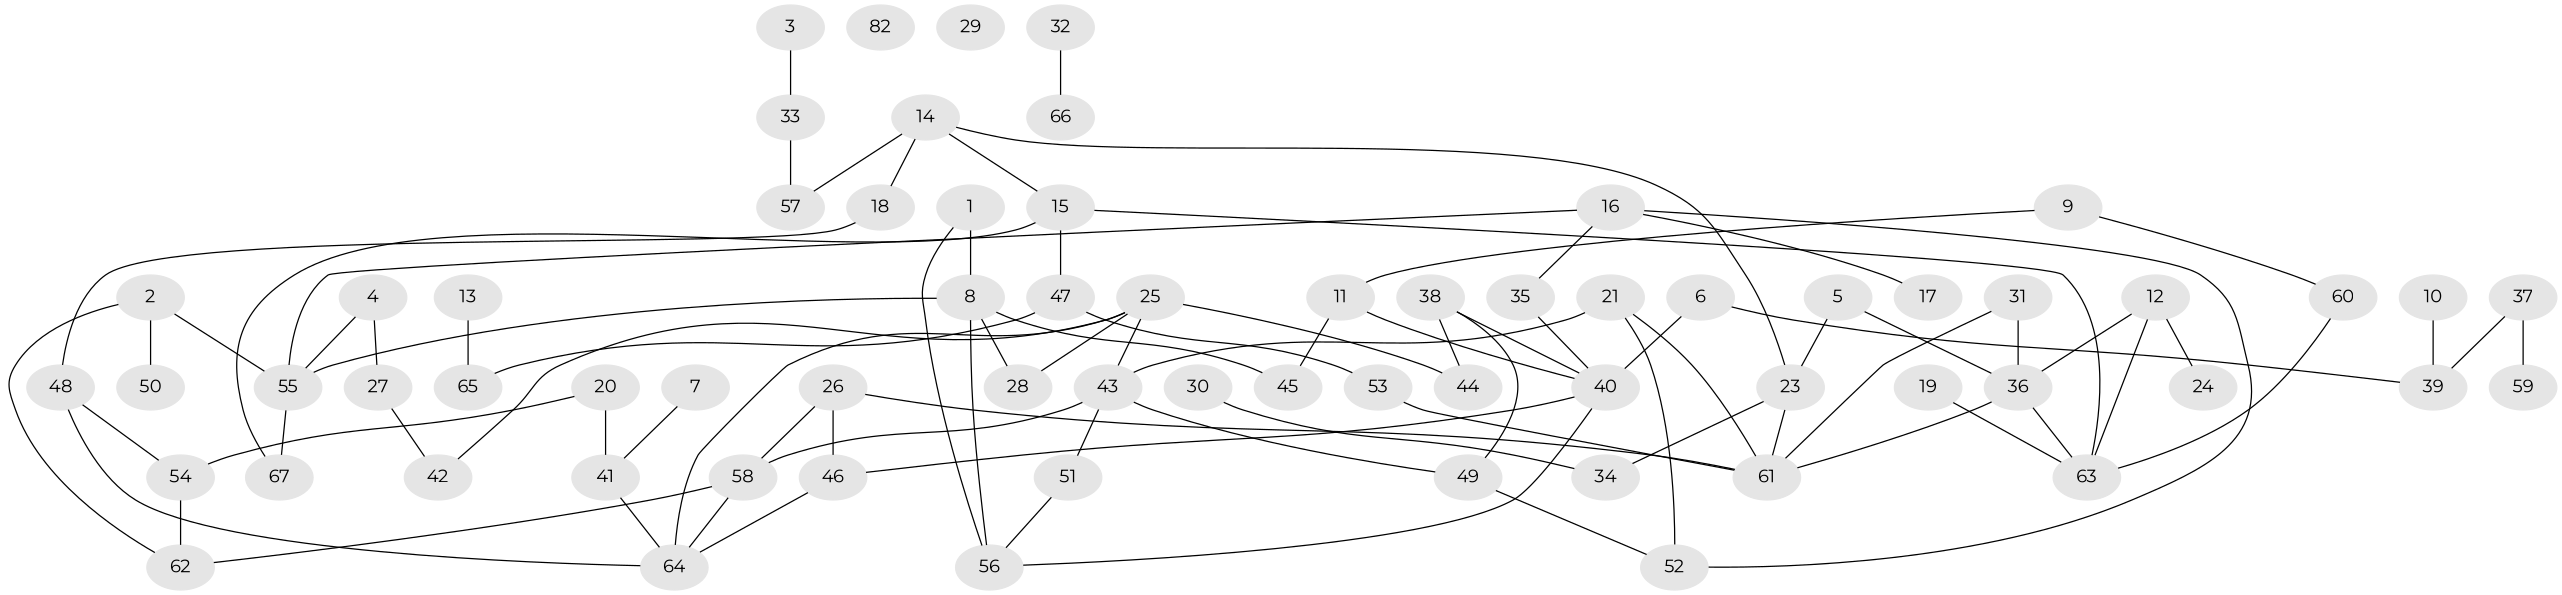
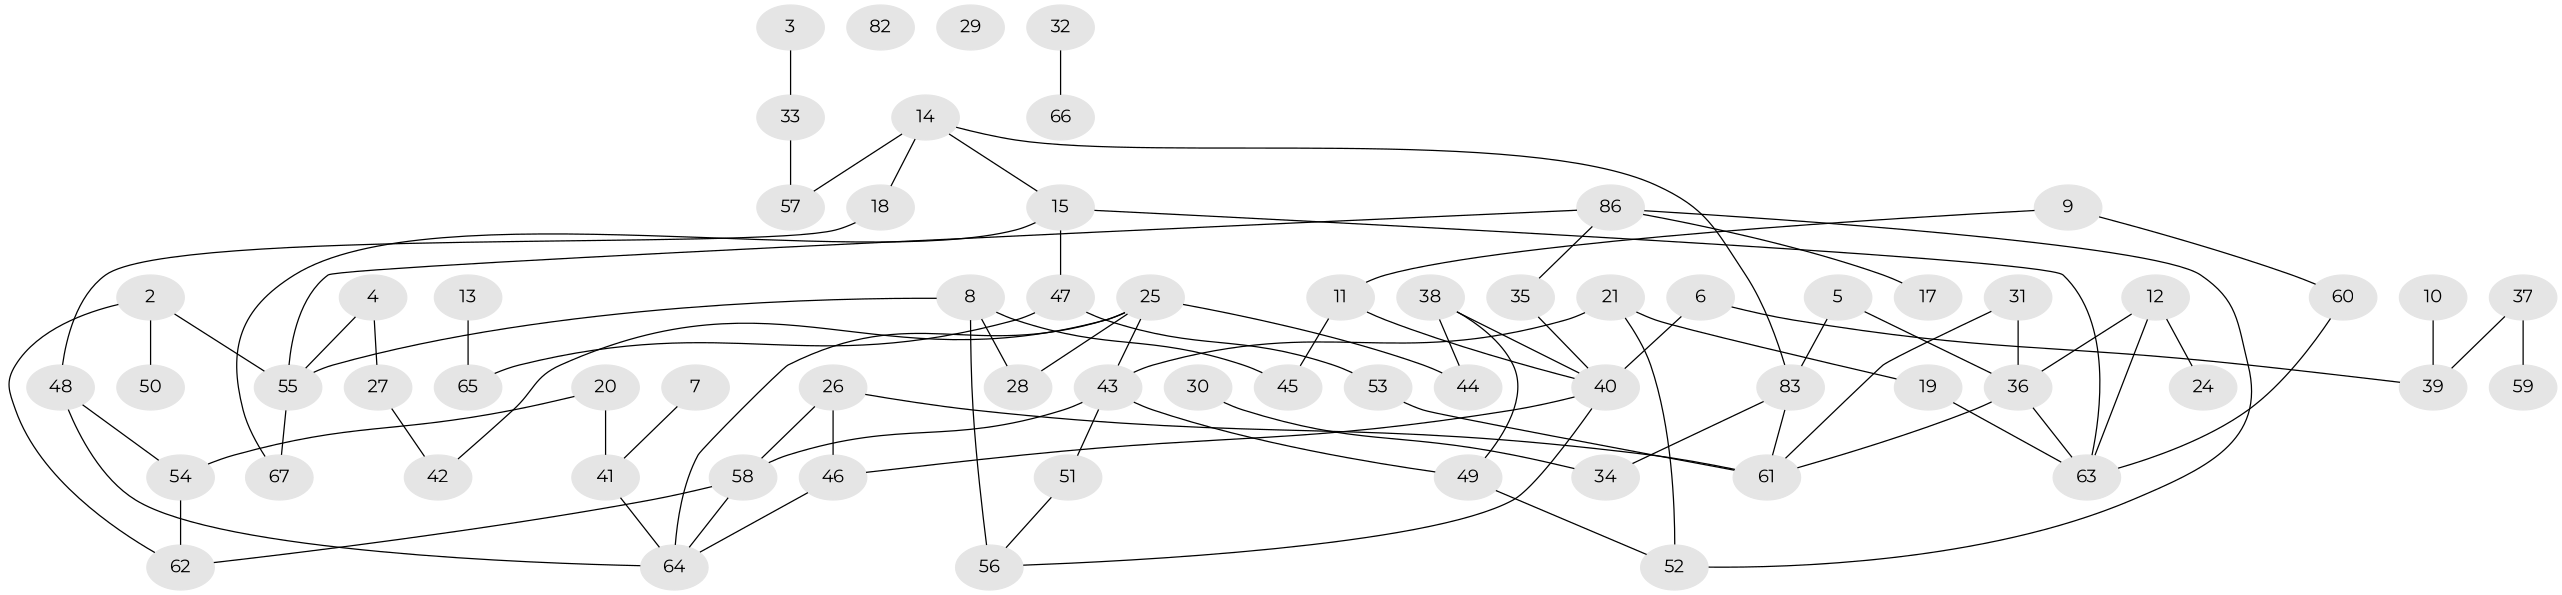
(971, 208) -> none
(1611, 208) -> (1611, 208)
(1703, 378) -> (1766, 348)
(1791, 388) -> (1791, 388)
